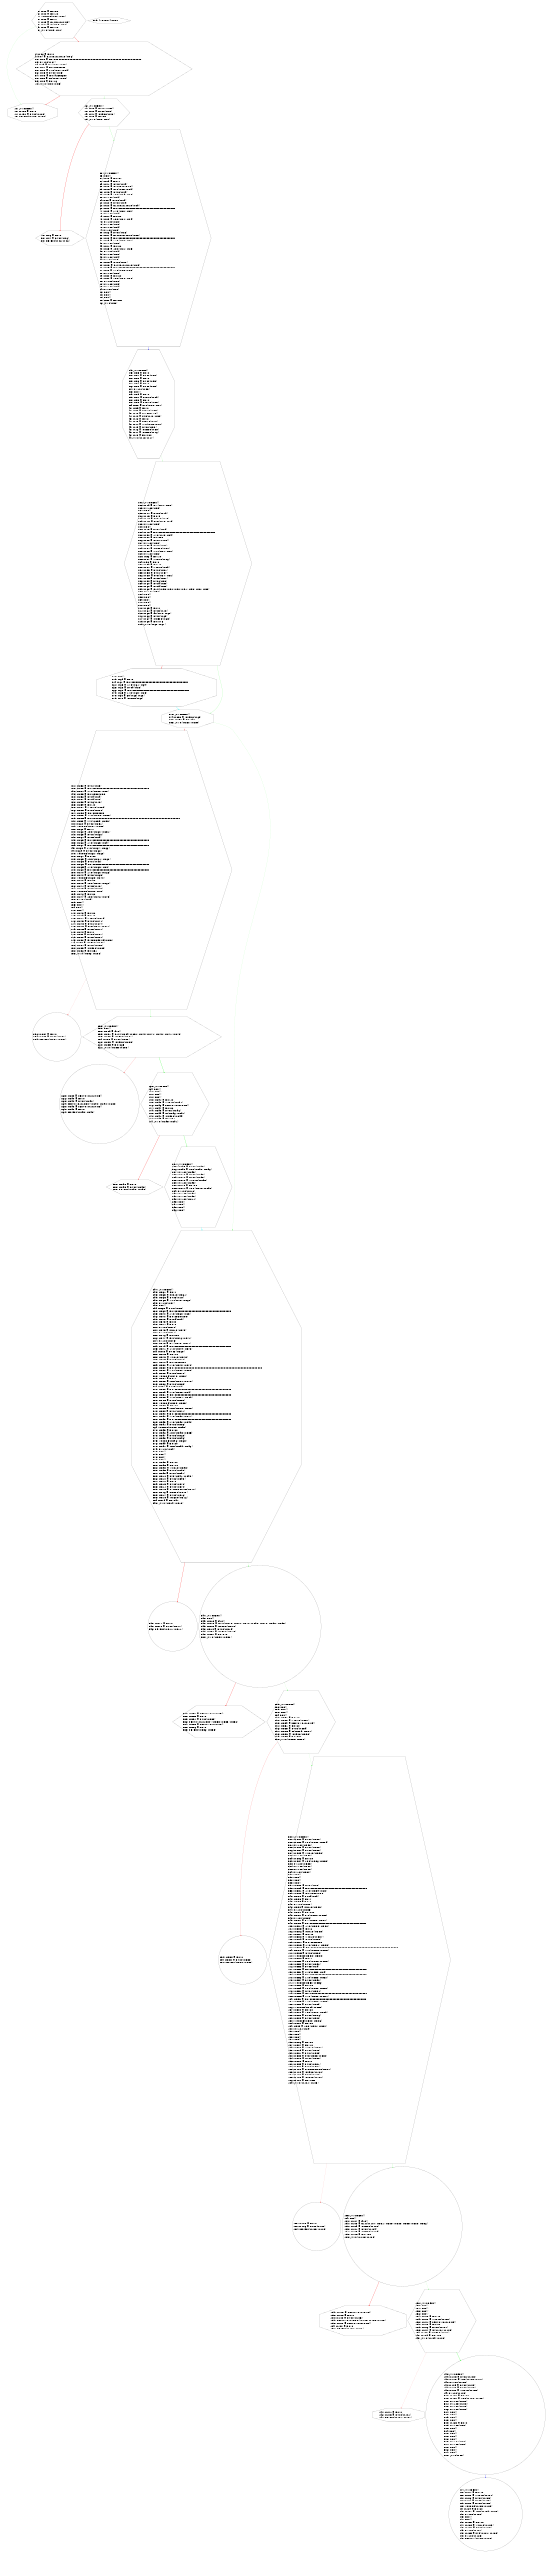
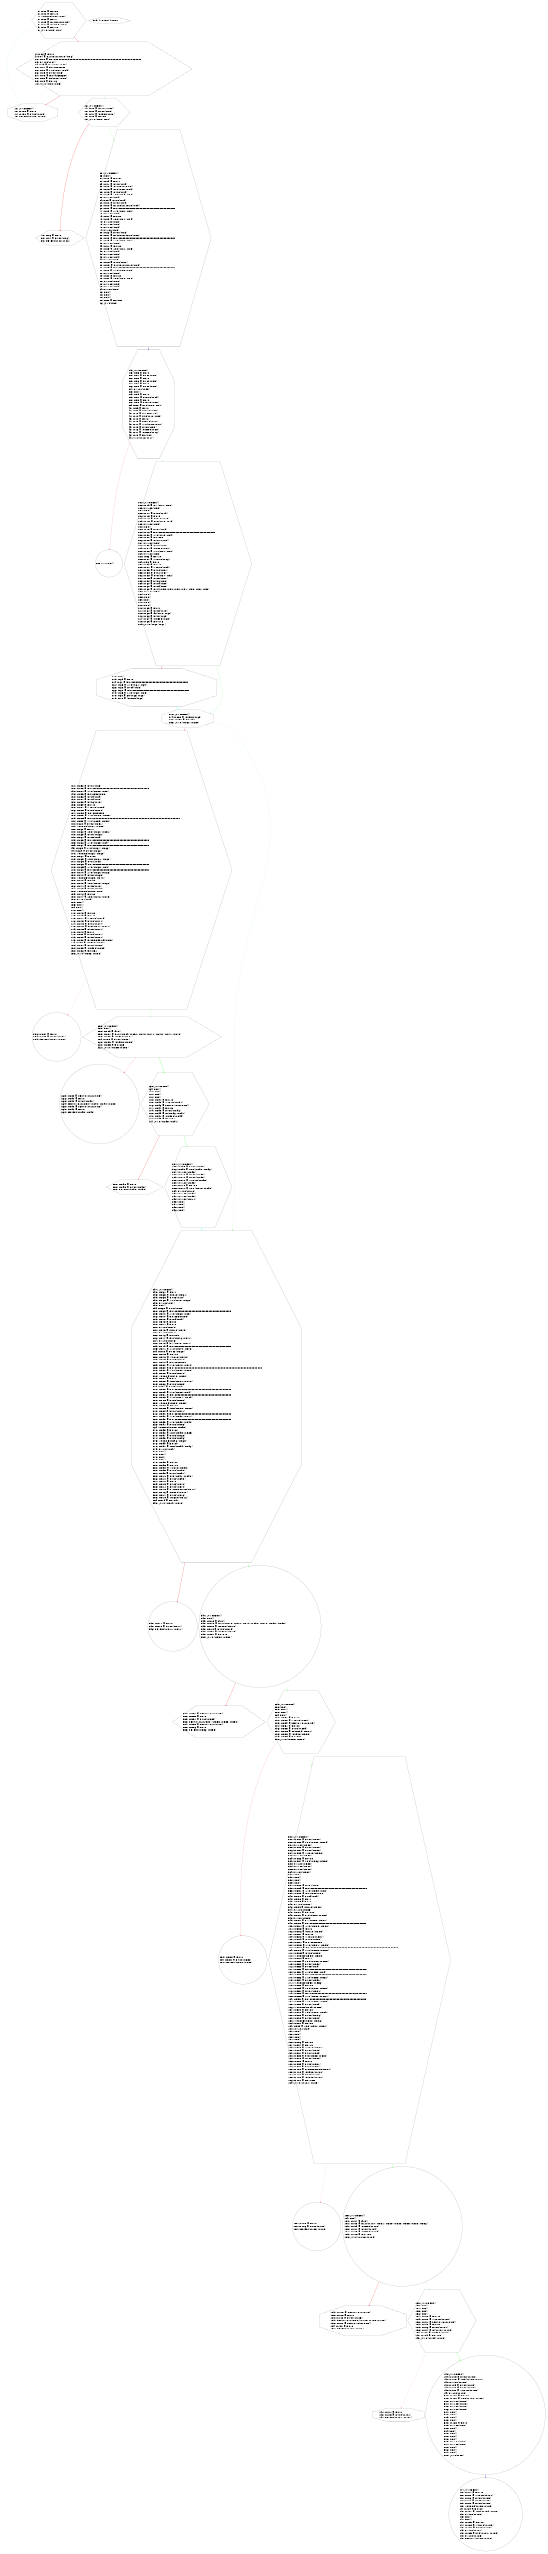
none -> (109, 563)
